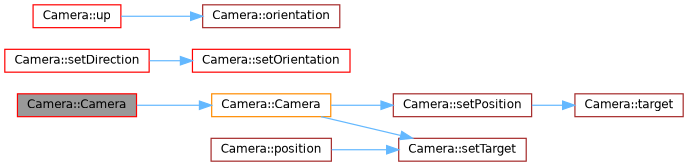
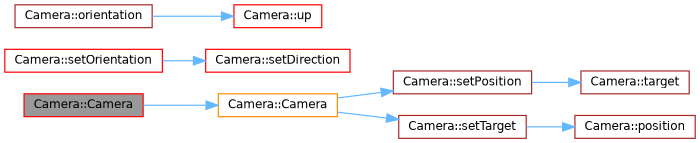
(156, 16) -> (187, 16)
(165, 61) -> (178, 61)
(359, 150) -> (544, 127)
